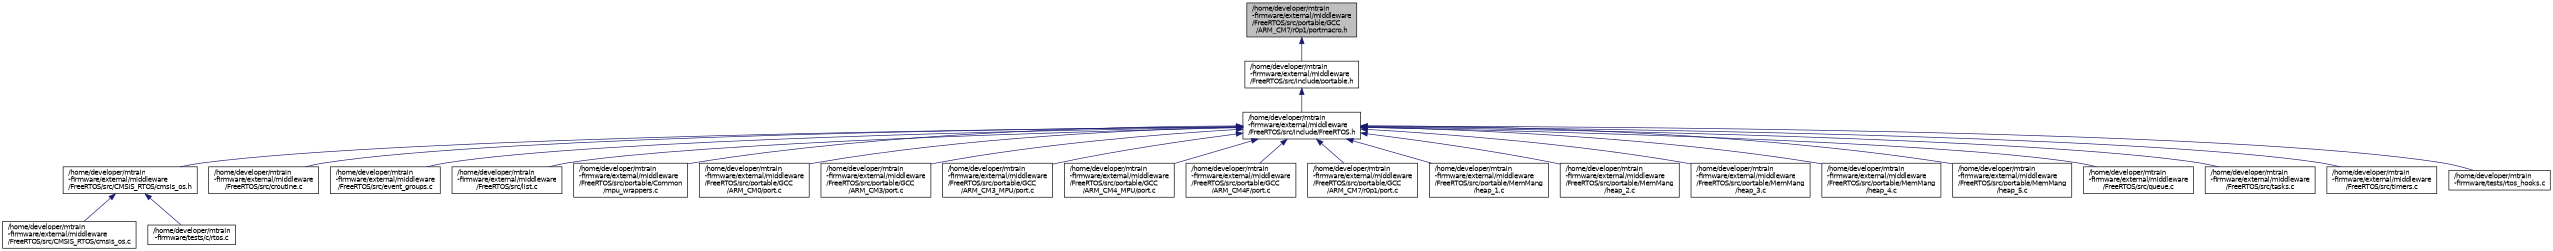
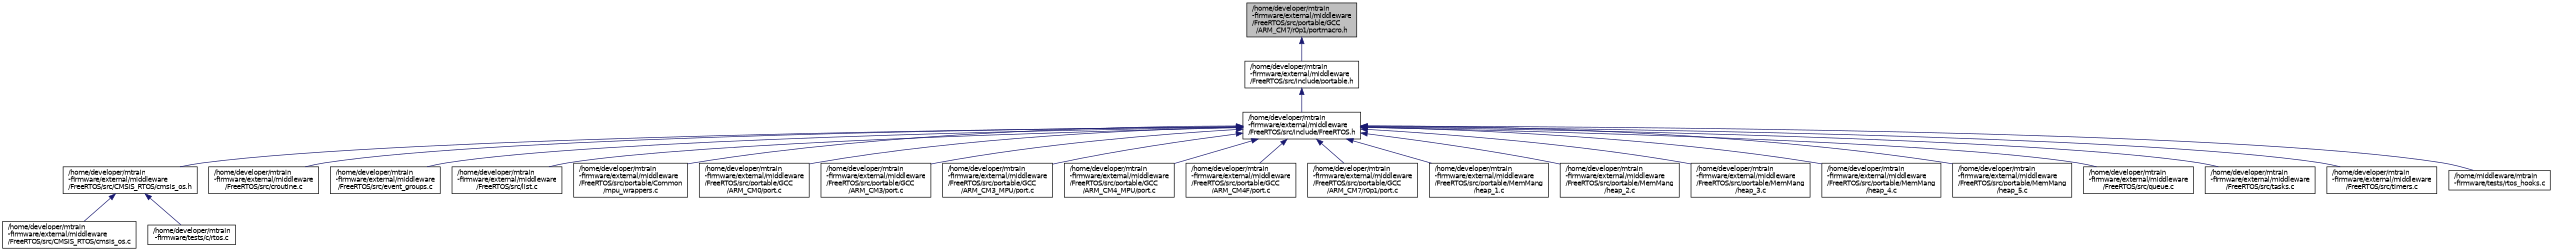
(2500, 180) -> (2500, 180)
